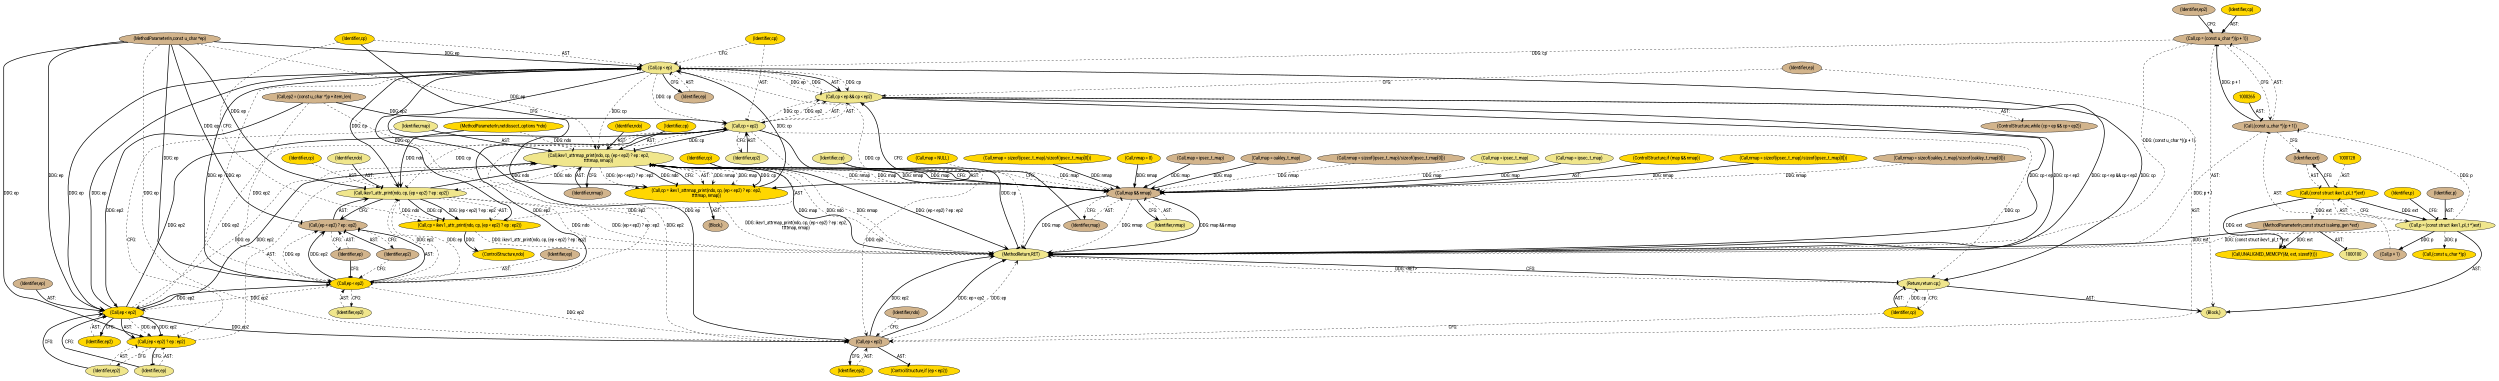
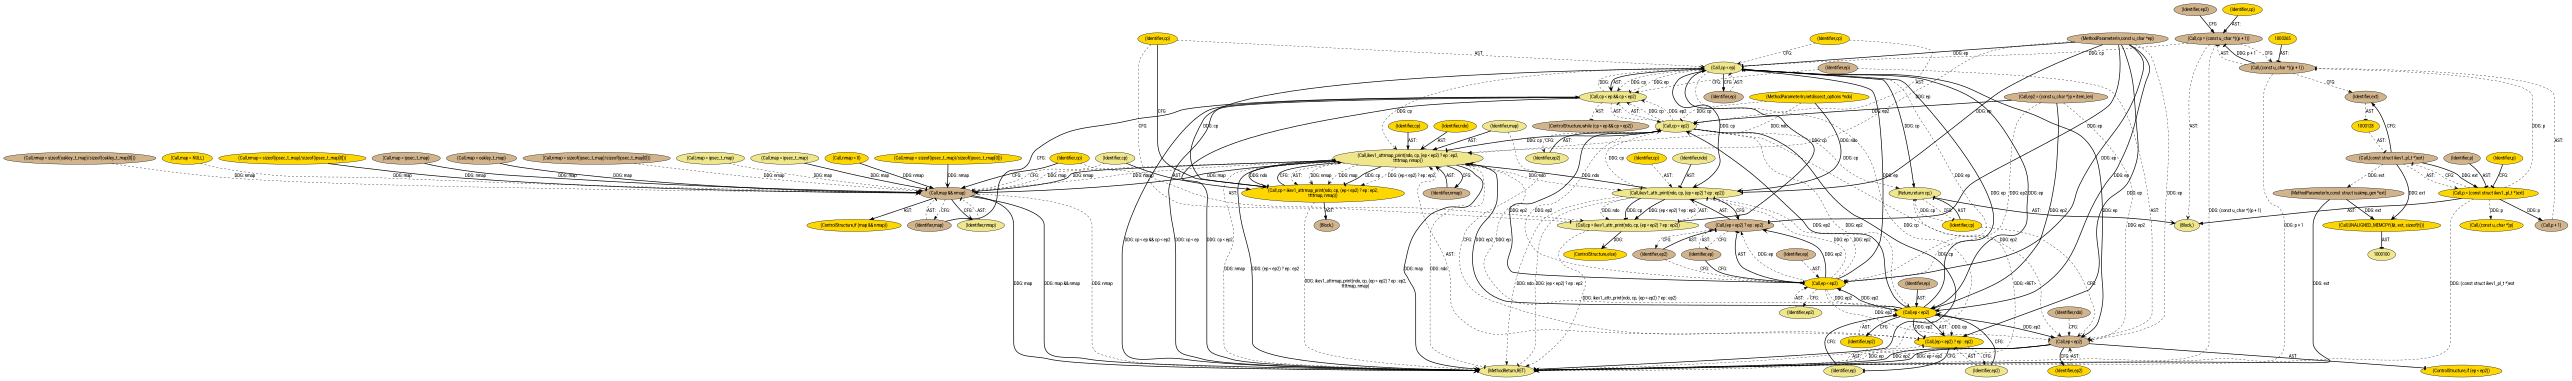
(674, 113) -> (1723, 106)
(2310, 177) -> (2366, 111)
(1475, 182) -> (903, 209)
(2332, 193) -> (2392, 158)
(470, 225) -> (1628, 225)
(2445, 225) -> (2488, 193)
(2332, 240) -> (2382, 239)
(503, 255) -> (1595, 255)
(1472, 269) -> none
